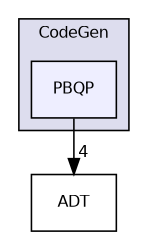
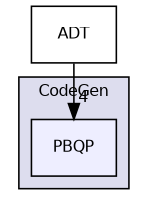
(74, 141) -> (74, 86)
